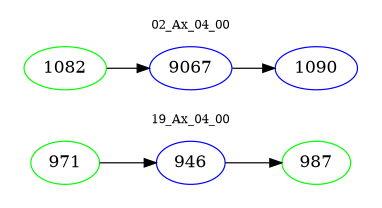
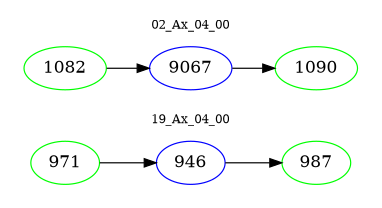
(316, 68) -> (316, 68)
